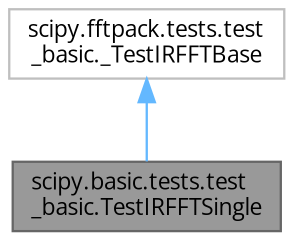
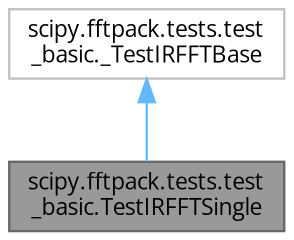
(147, 196) -> (147, 196)
